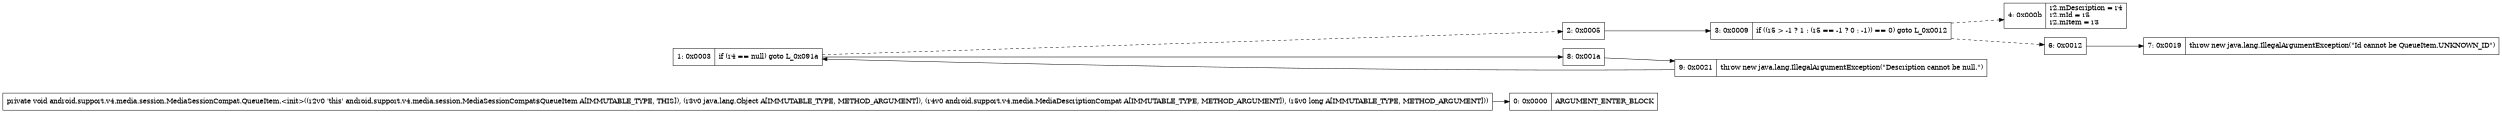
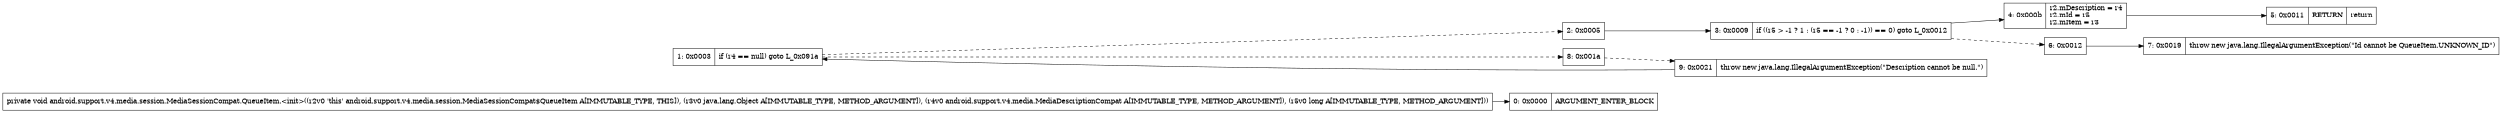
none -> (2321, 16)
(1975, 22) -> (1975, 22)
(1190, 57) -> (1190, 57)
(1637, 59) -> (1637, 59)
